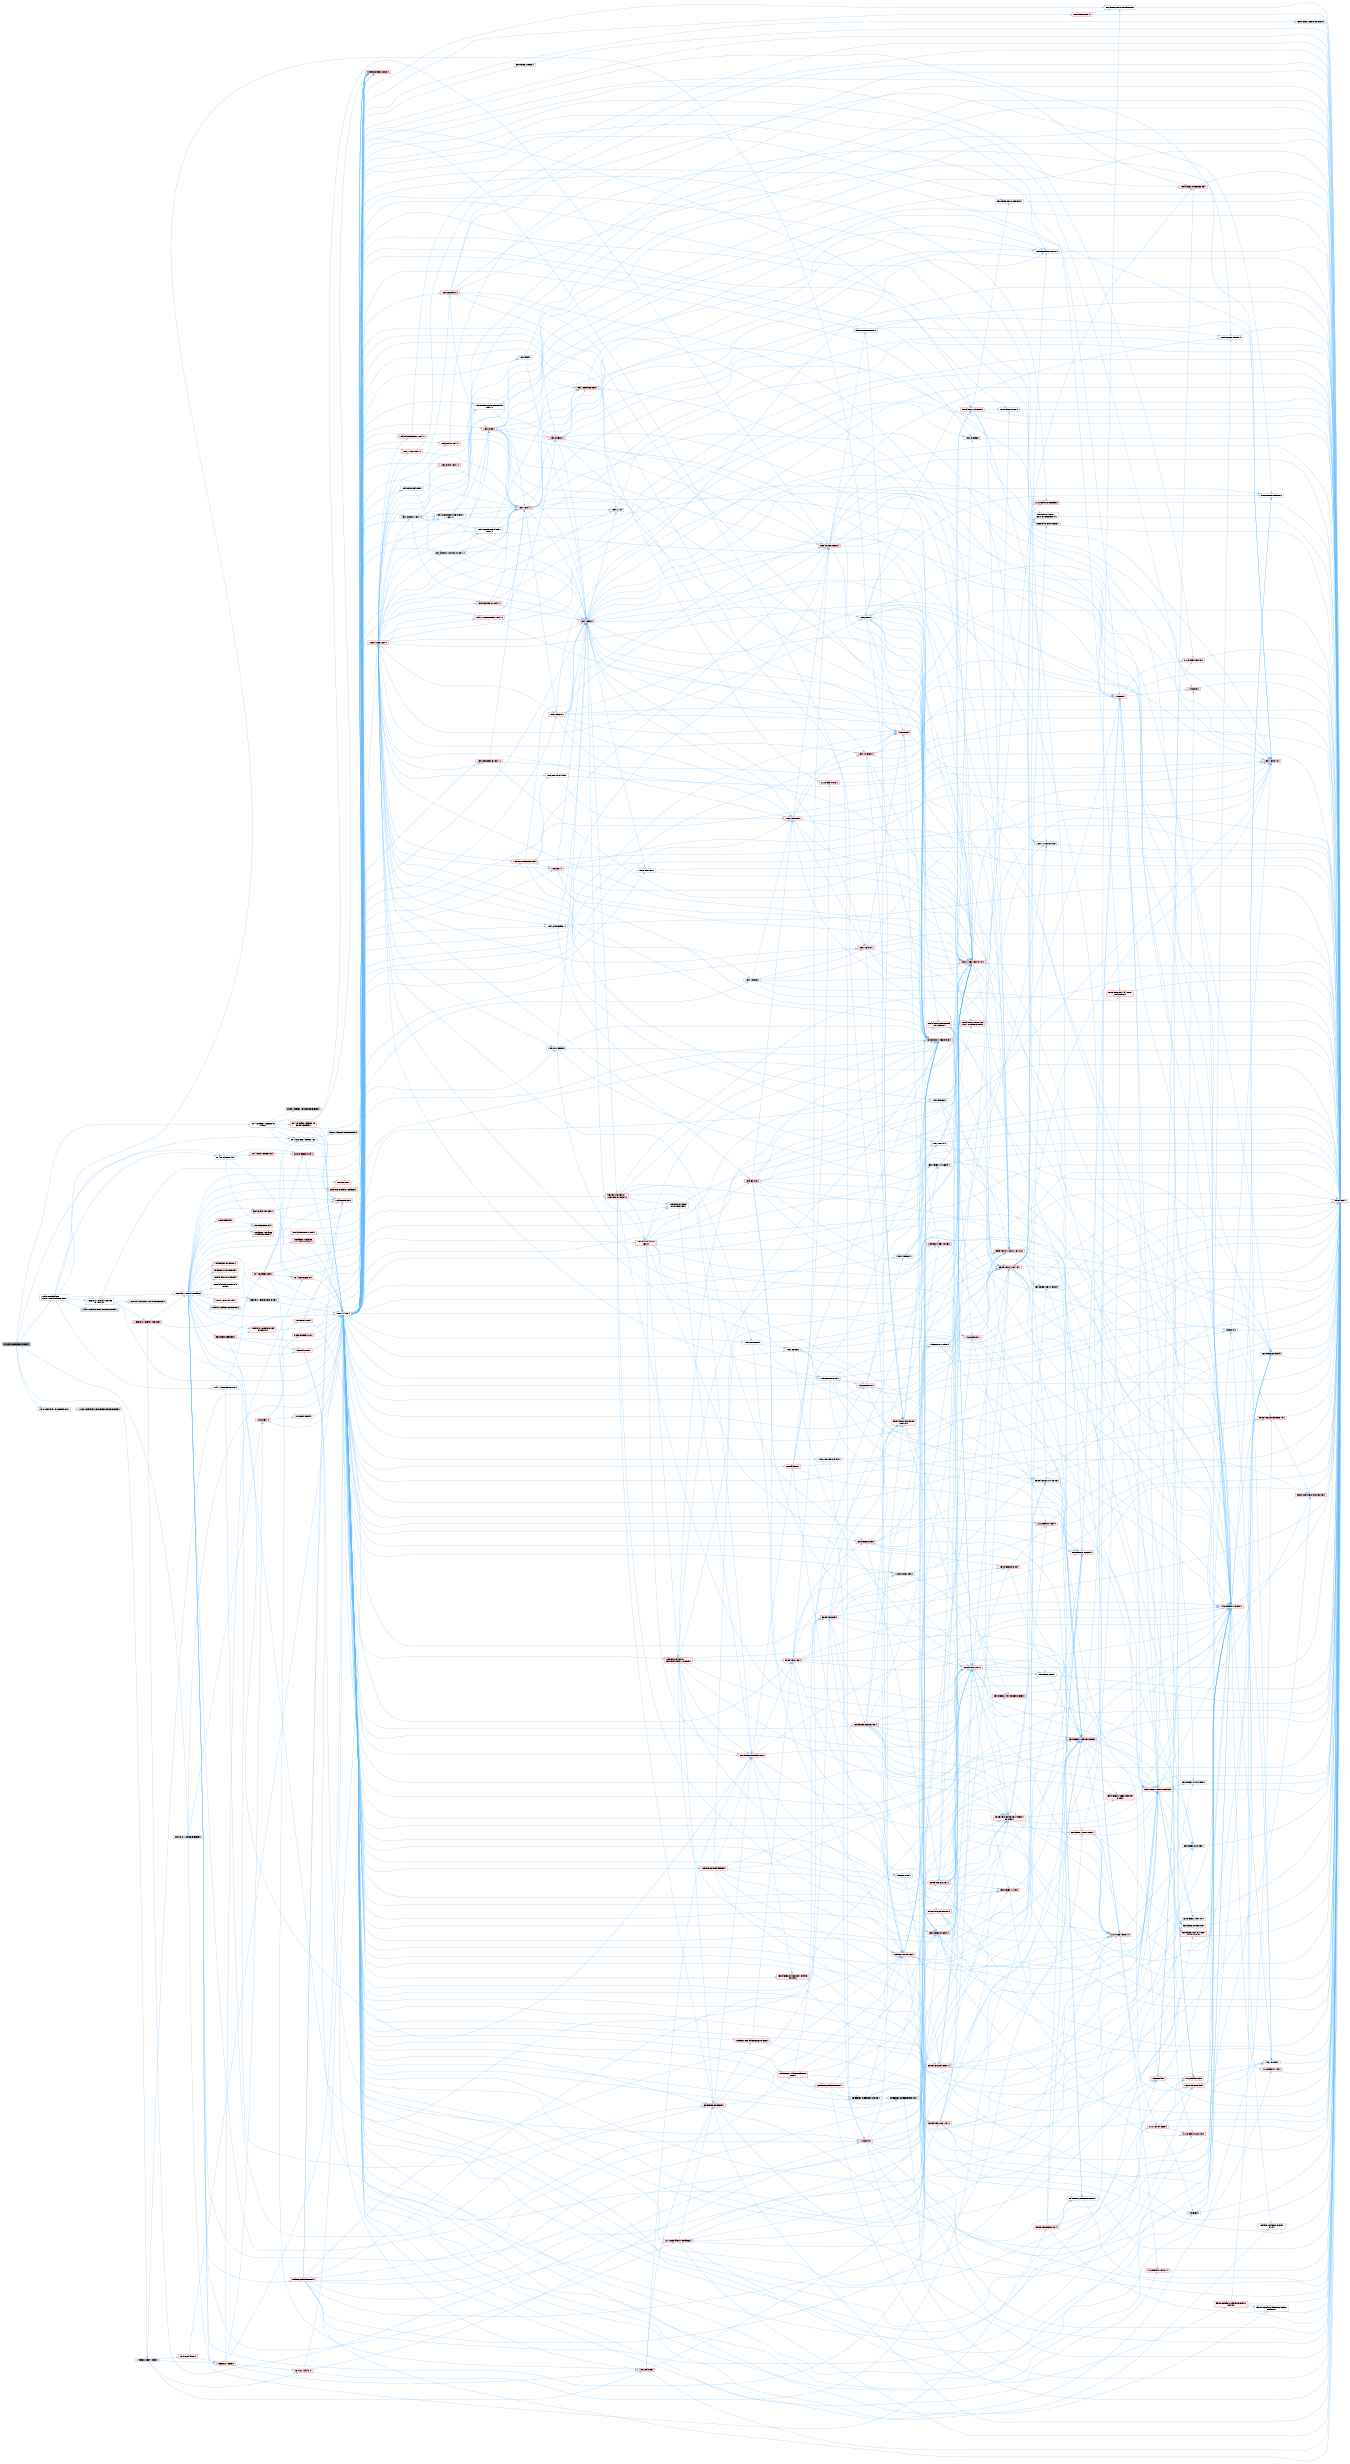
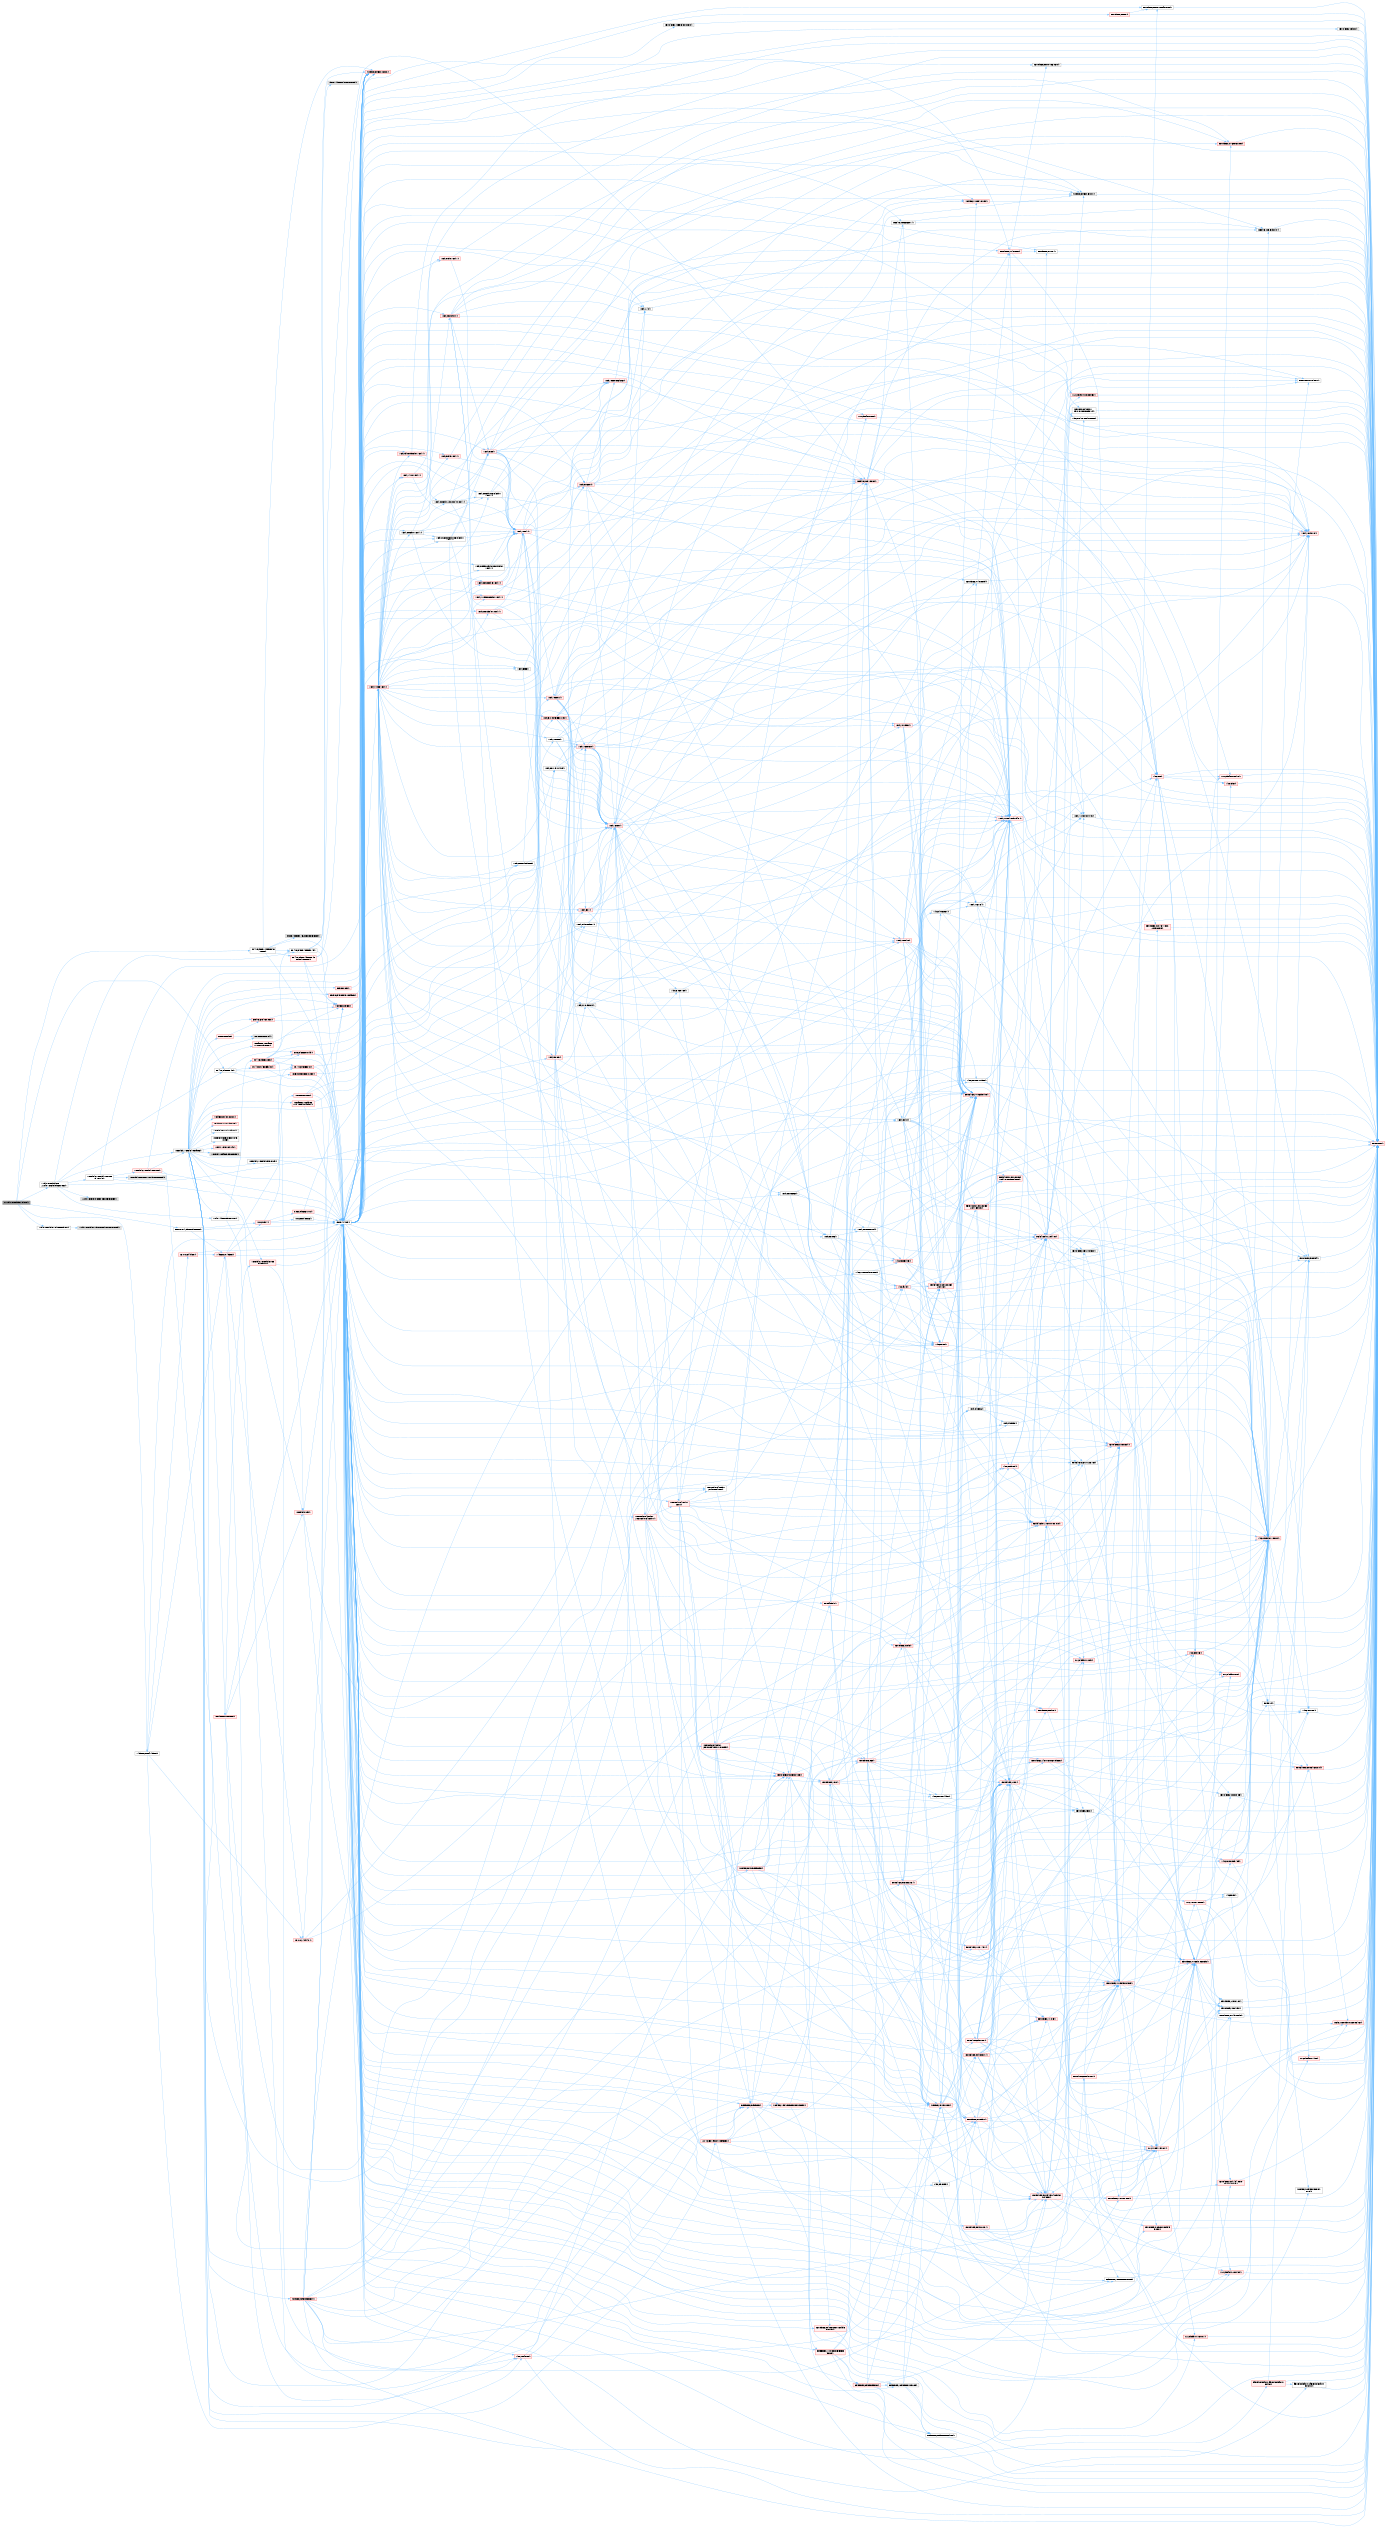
(666, 730) -> (600, 785)
